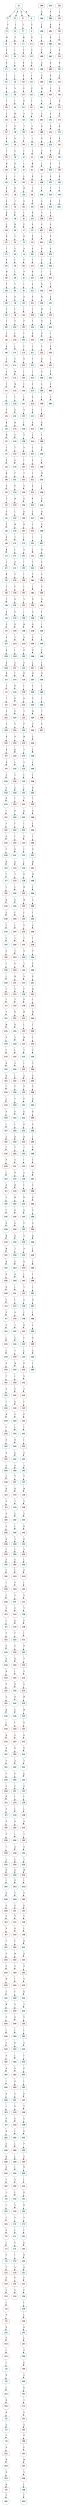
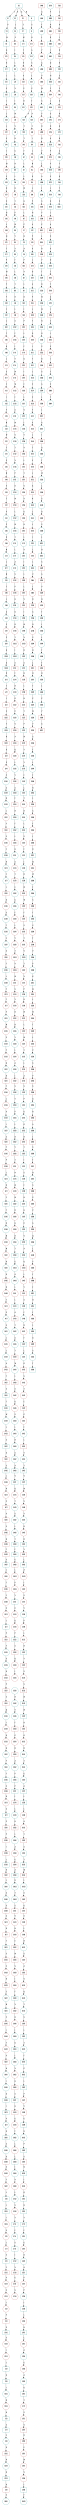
(24, 113) -> (28, 113)
(15, 1684) -> none
